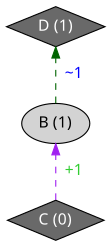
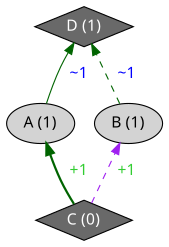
none -> (41, 123)
